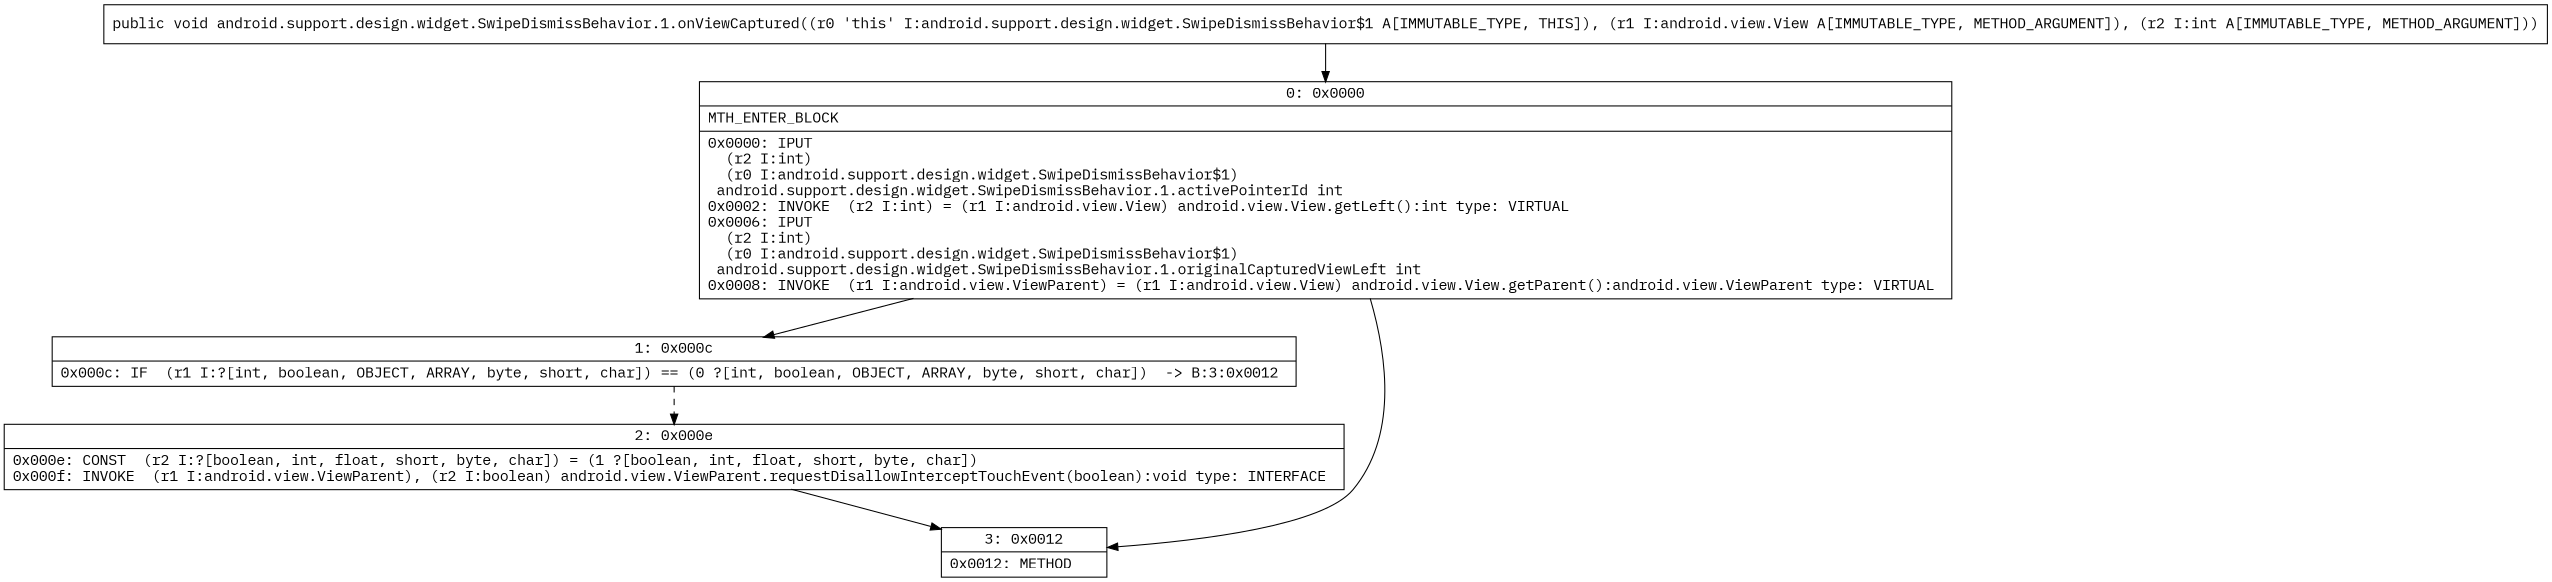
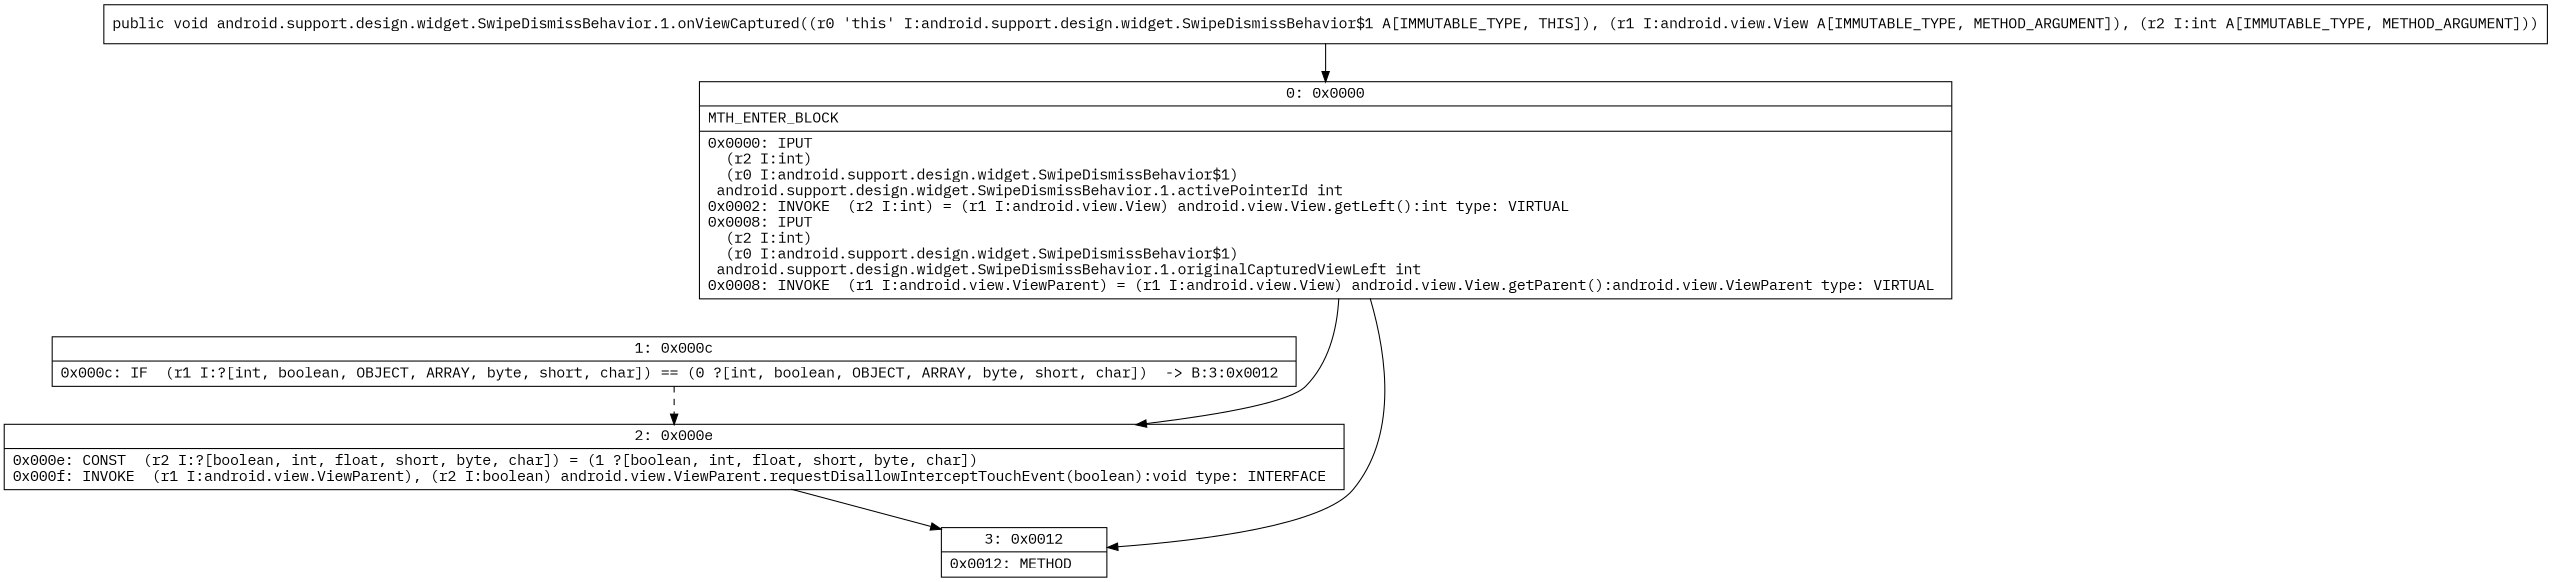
(769, 222) -> (769, 222)
(844, 316) -> (1275, 401)
